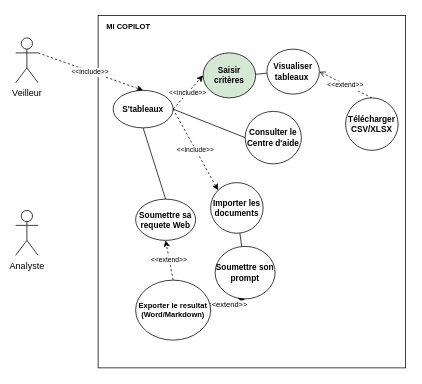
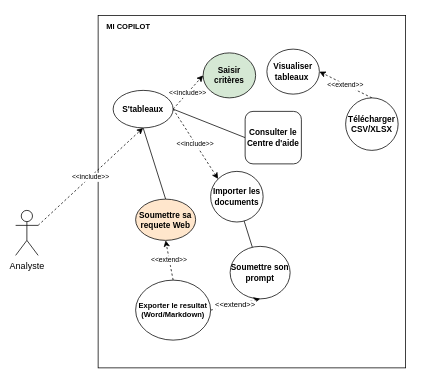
(27, 60) -> none
(88, 71) -> none
(260, 74) -> none
(323, 74) -> (325, 75)
(273, 138) -> (273, 138)
none -> (113, 156)
(237, 208) -> (237, 197)
(165, 220) -> (165, 220)
(245, 273) -> (260, 273)
